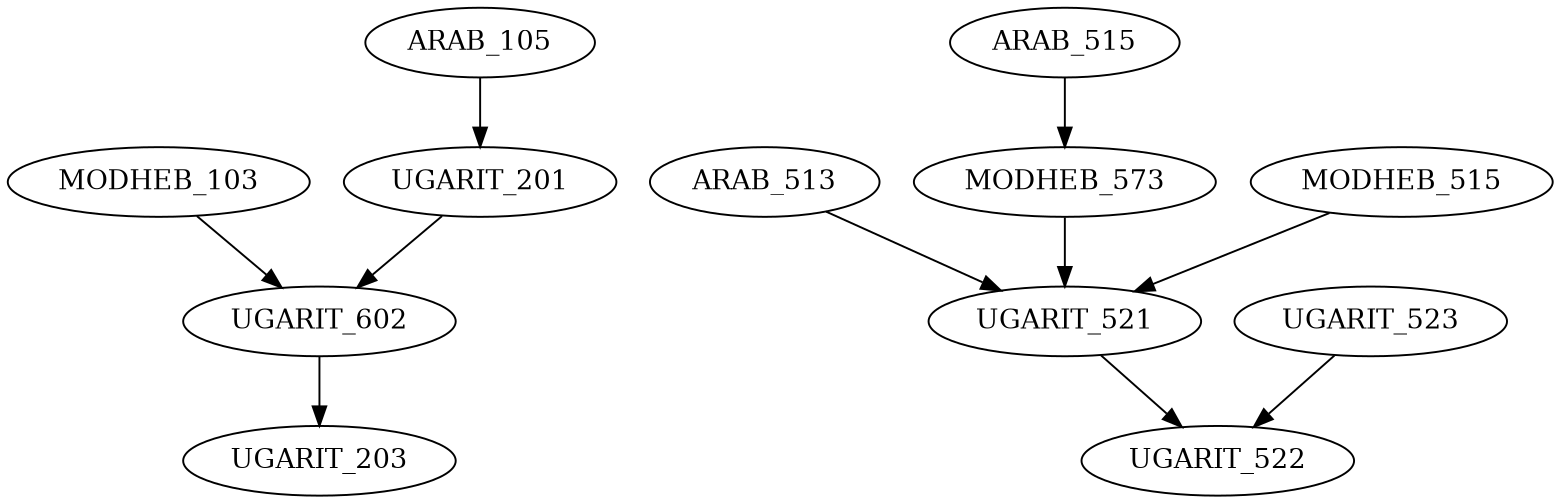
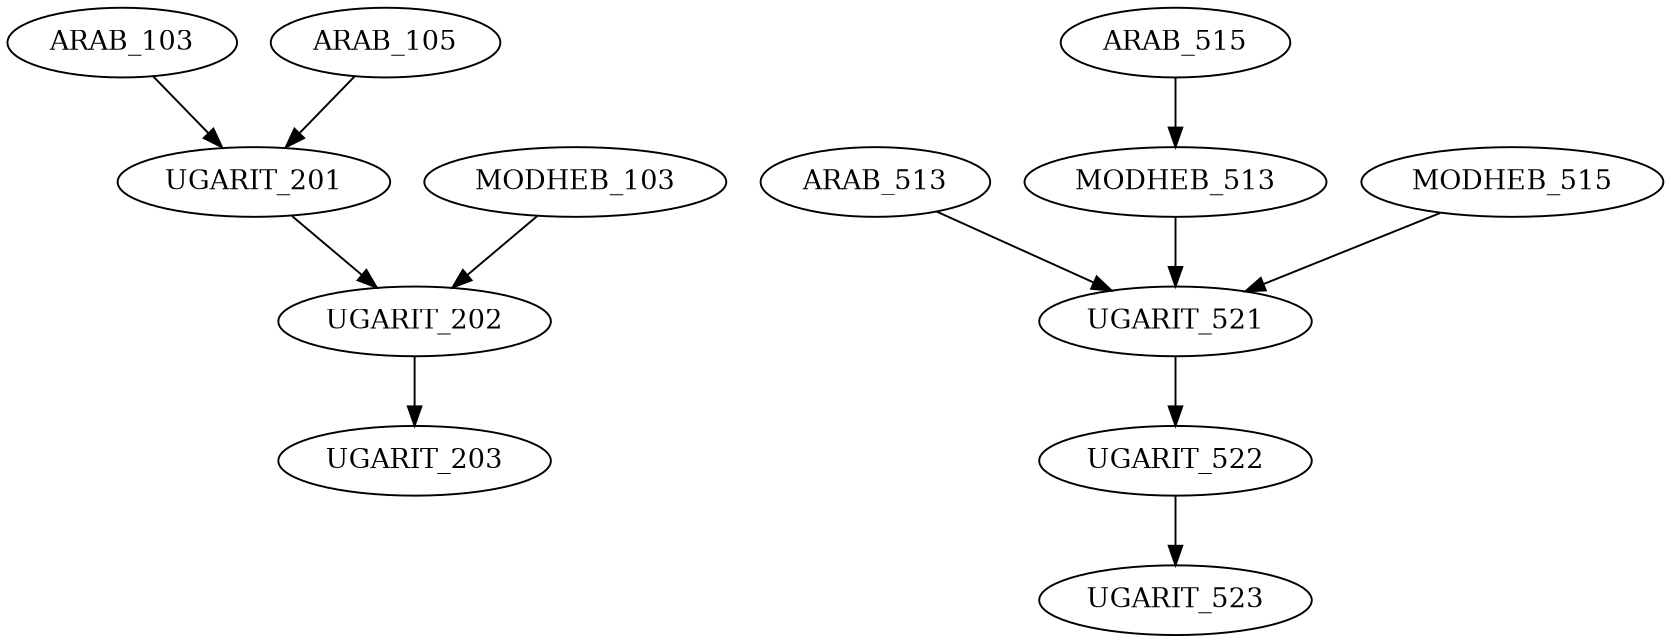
none -> (122, 43)
(1065, 182) -> (1175, 182)
(319, 321) -> (415, 321)
(1302, 385) -> (1175, 521)
